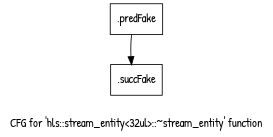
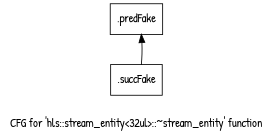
(131, 45) -> (142, 54)
